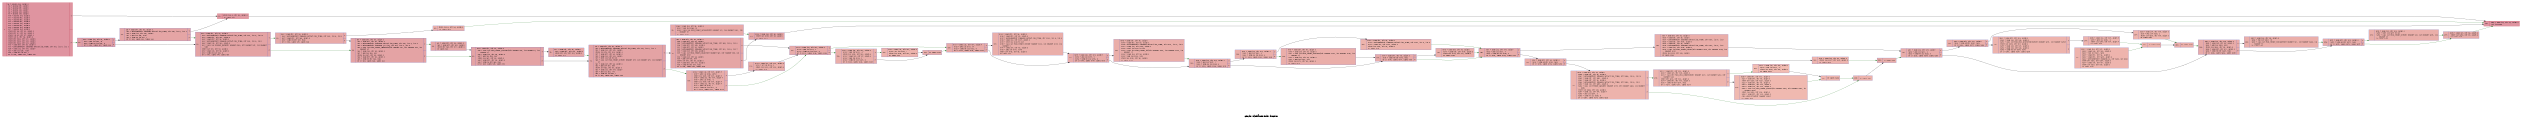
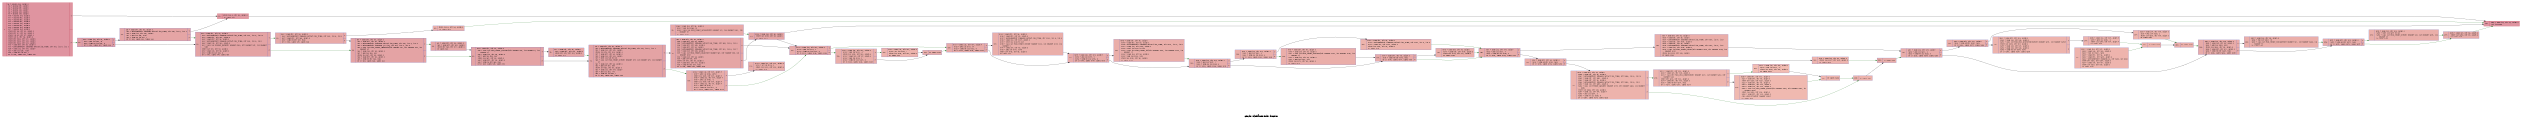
(788, 59) -> (786, 43)
